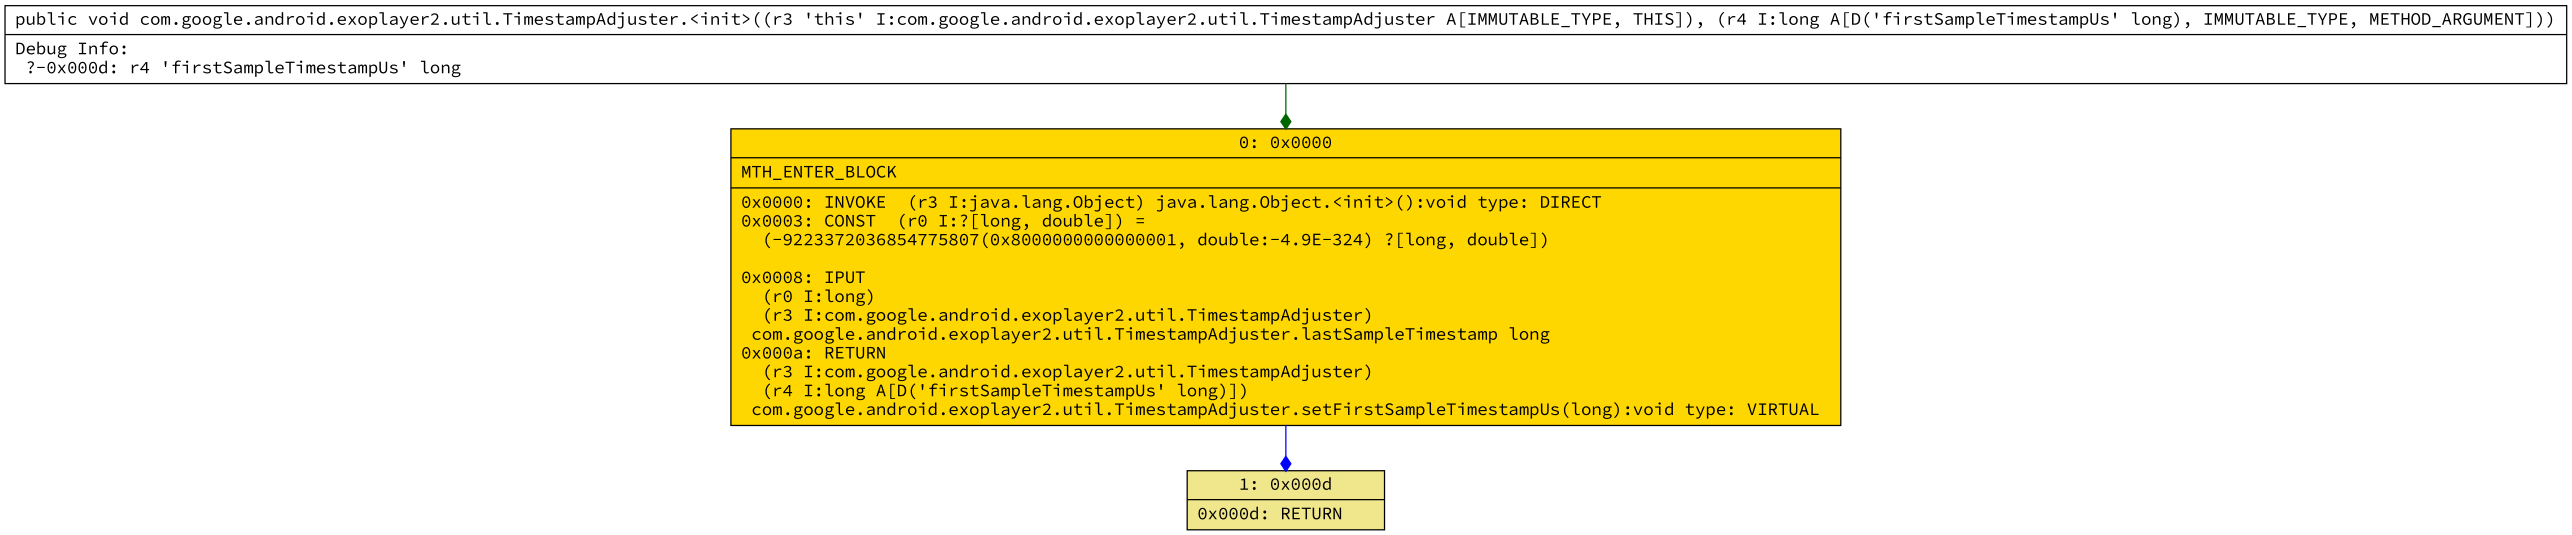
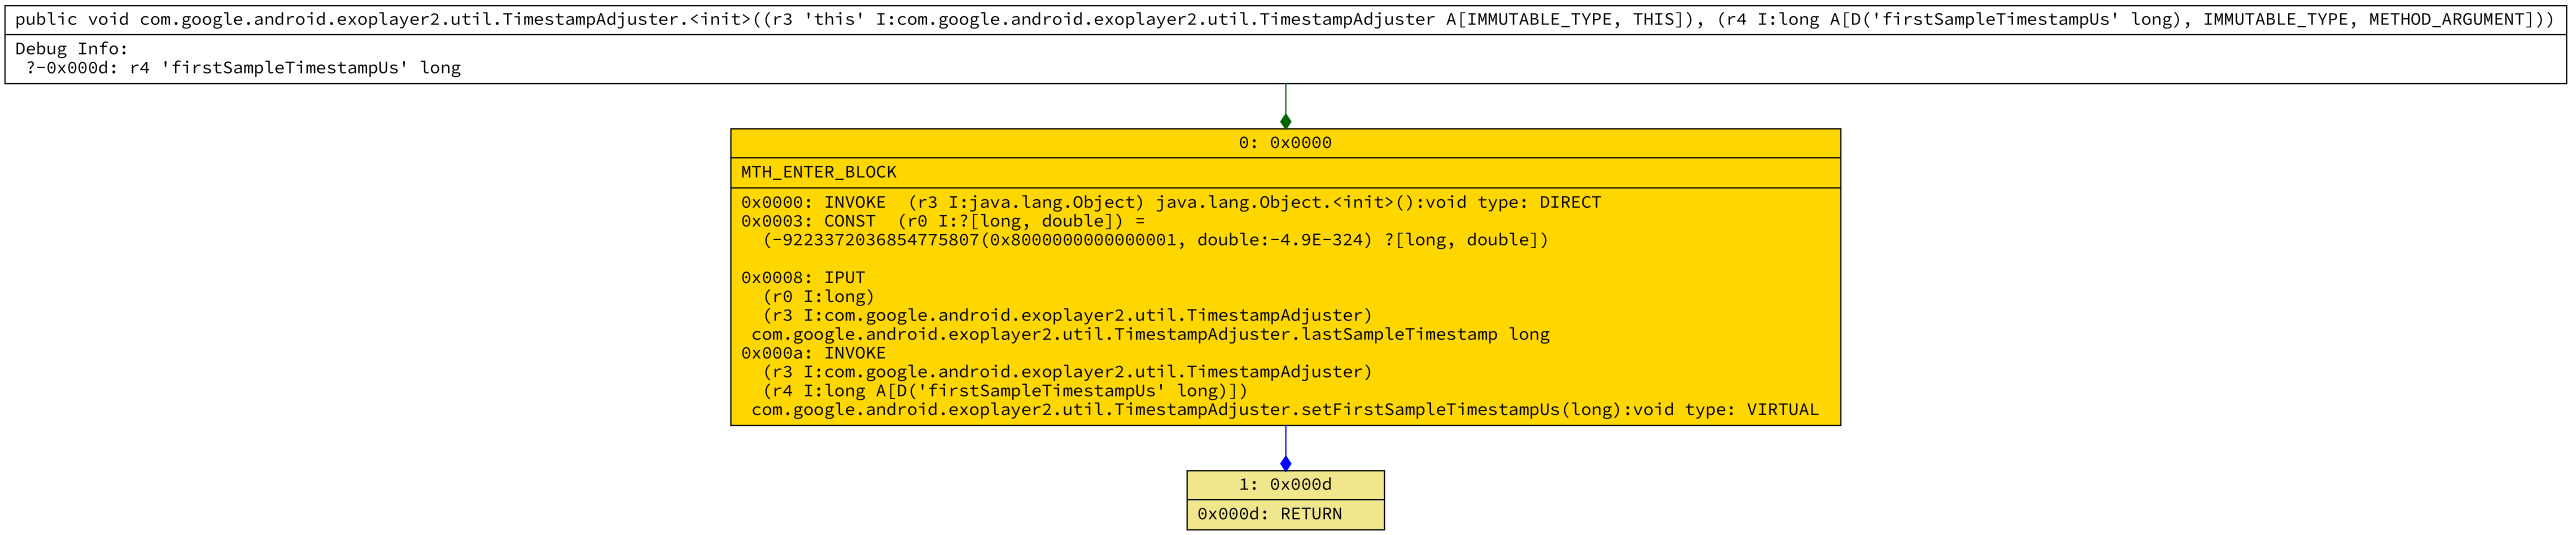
(825, 353) -> (825, 353)
